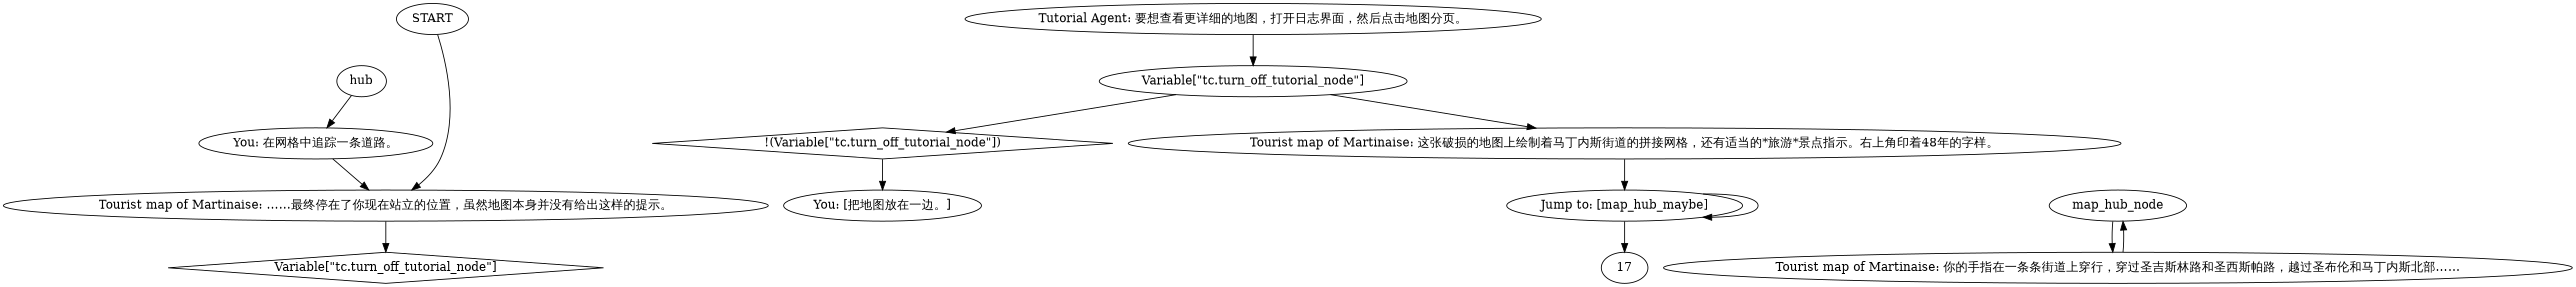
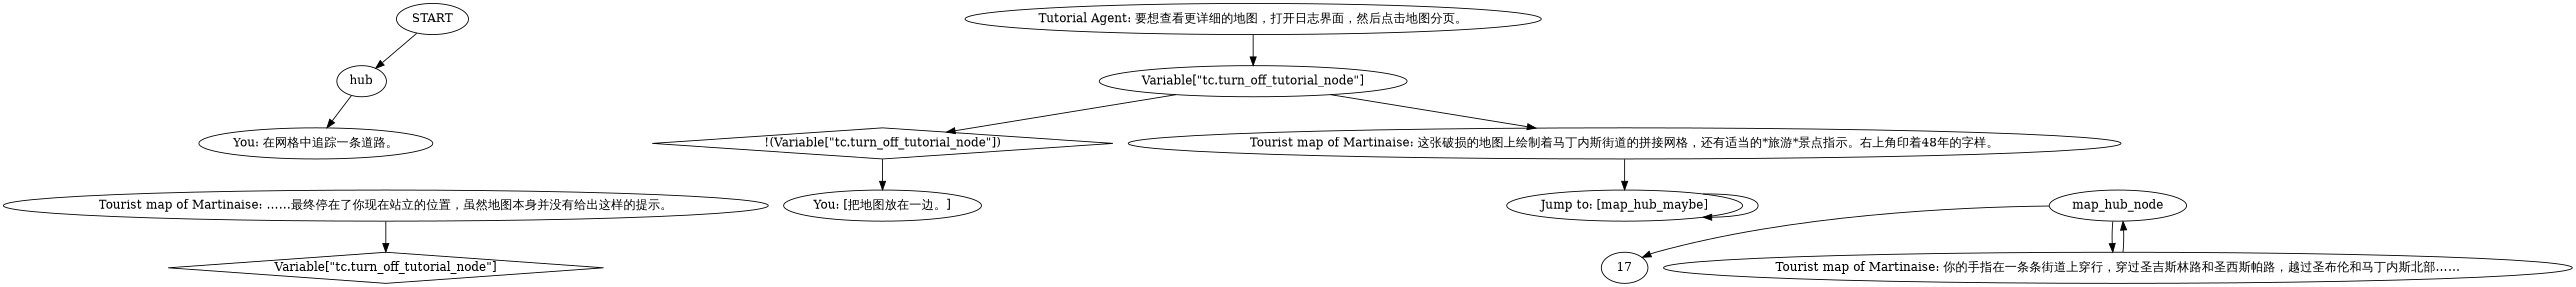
(450, 114) -> (400, 48)
(347, 172) -> none
(1625, 232) -> (1848, 218)
